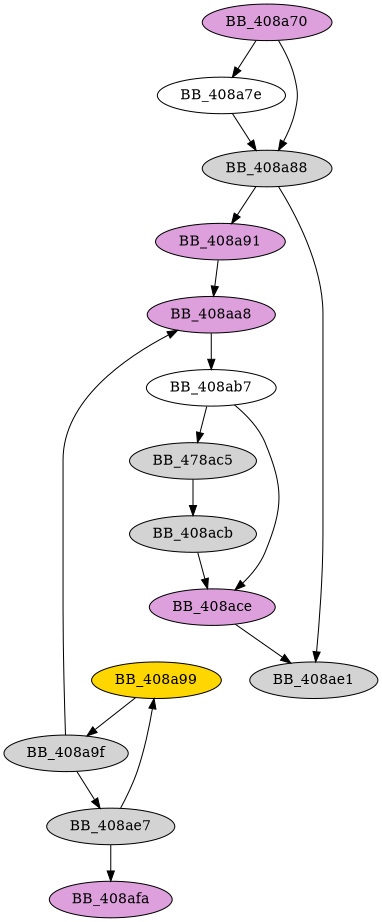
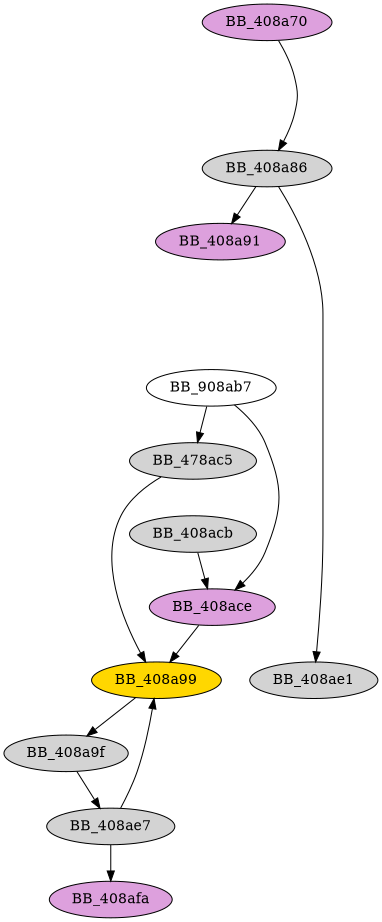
(221, 95) -> none
(267, 169) -> (267, 169)
(211, 315) -> none
(211, 388) -> (211, 388)
(193, 493) -> (112, 558)
(259, 641) -> (187, 640)
